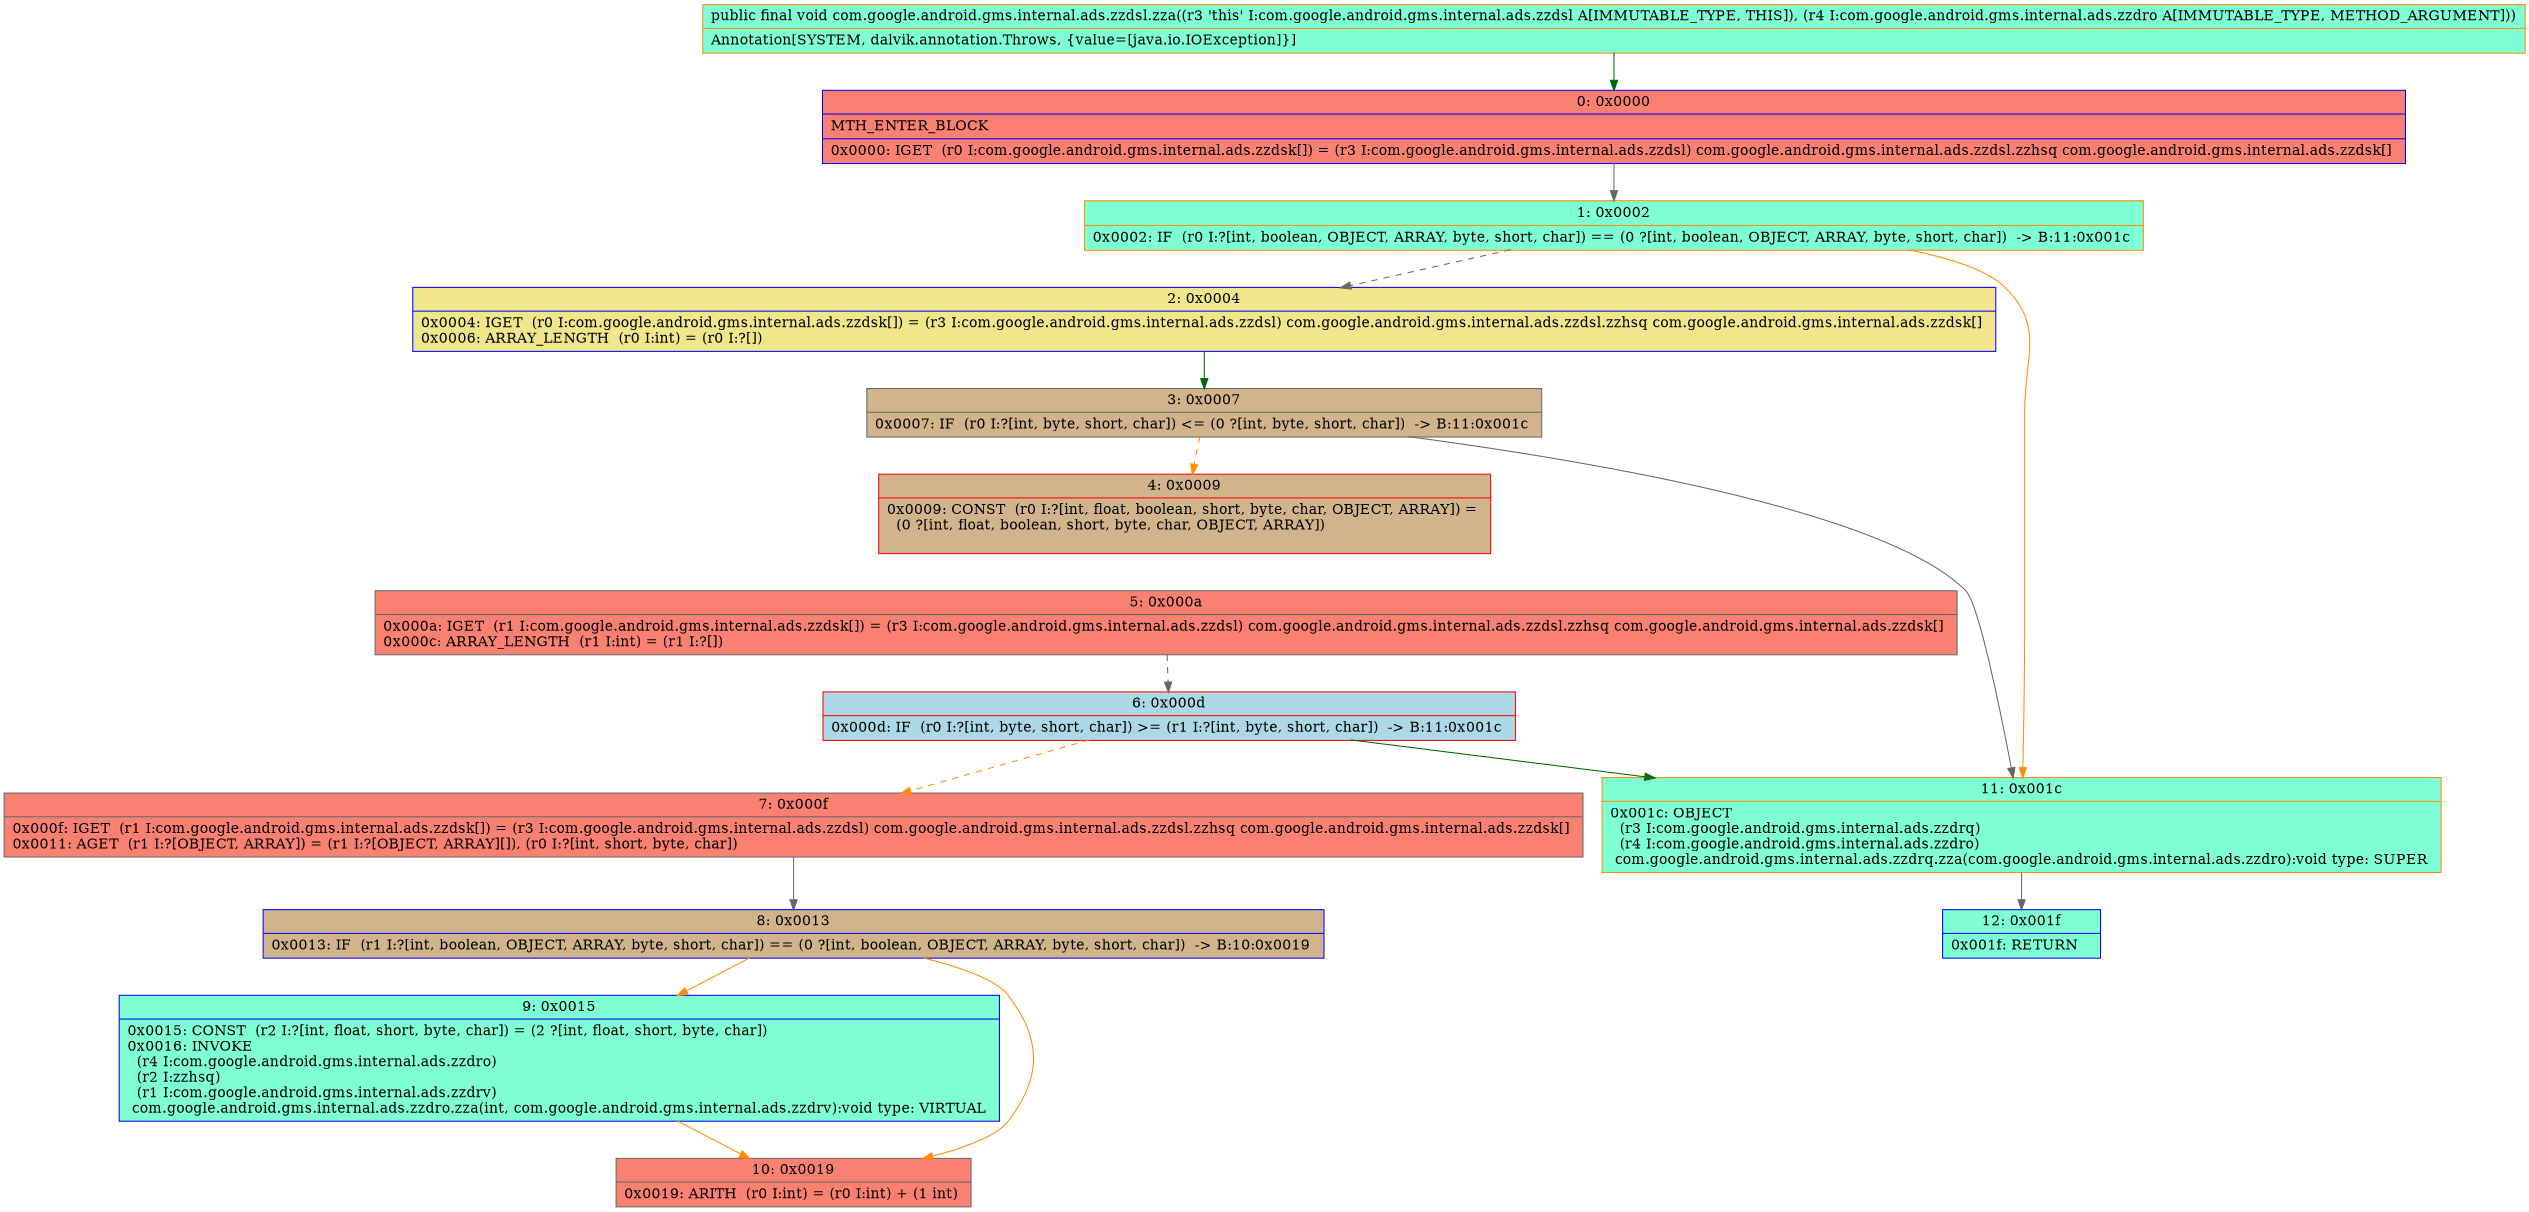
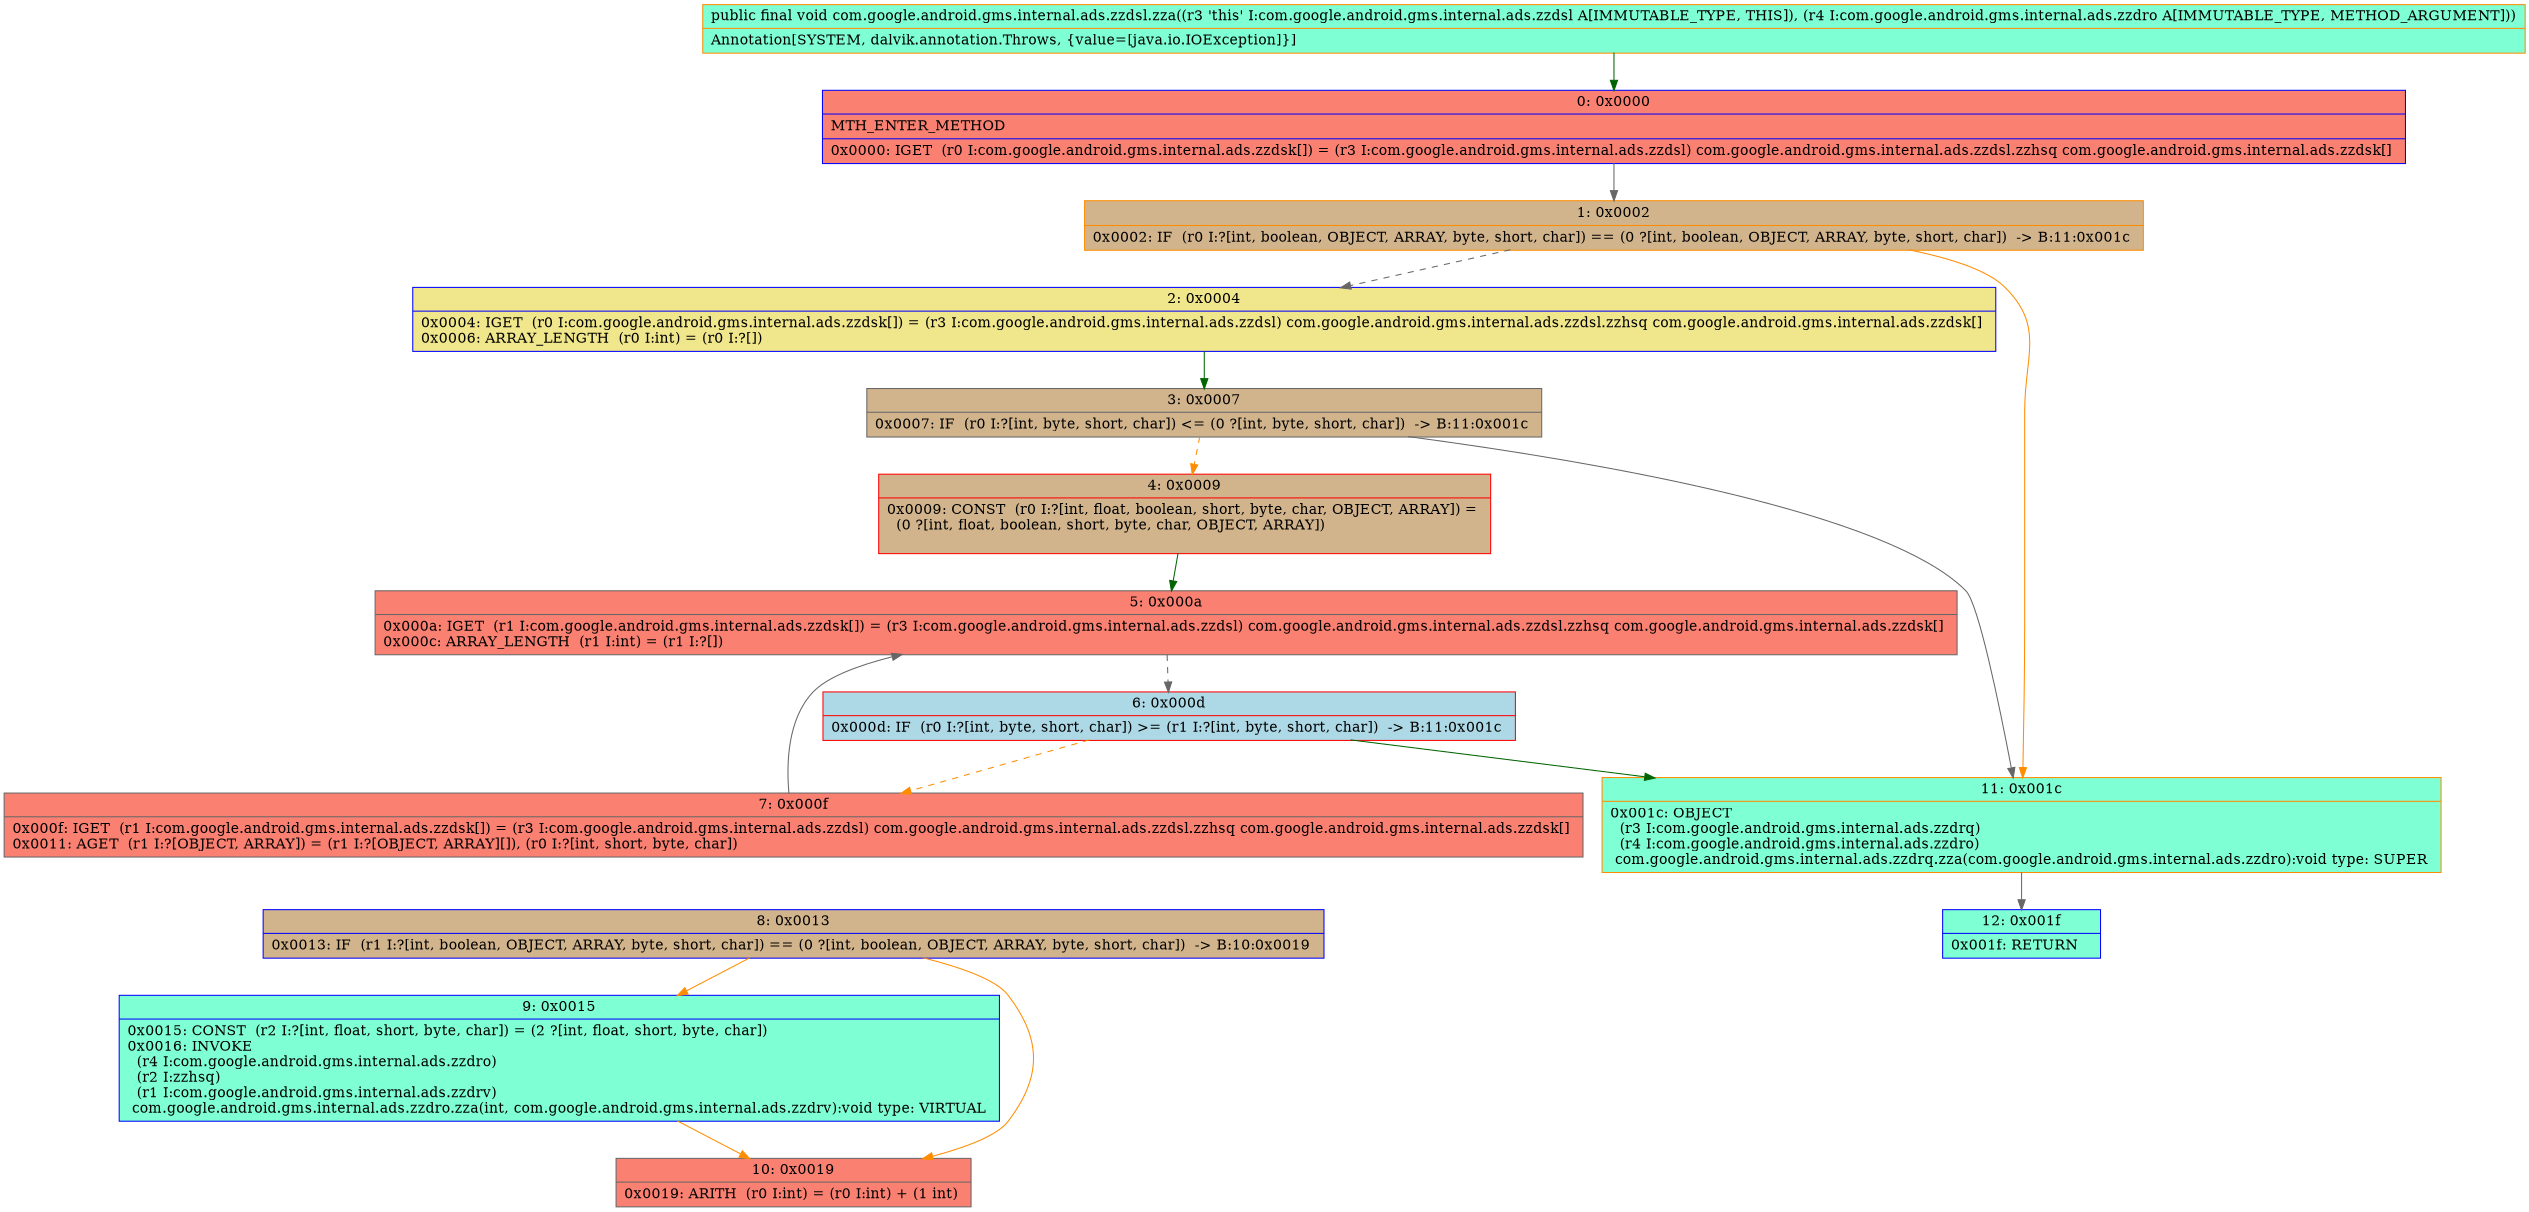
(910, 126) -> (918, 126)
(1614, 225) -> (1614, 225)
none -> (1176, 567)
(794, 878) -> (807, 700)
